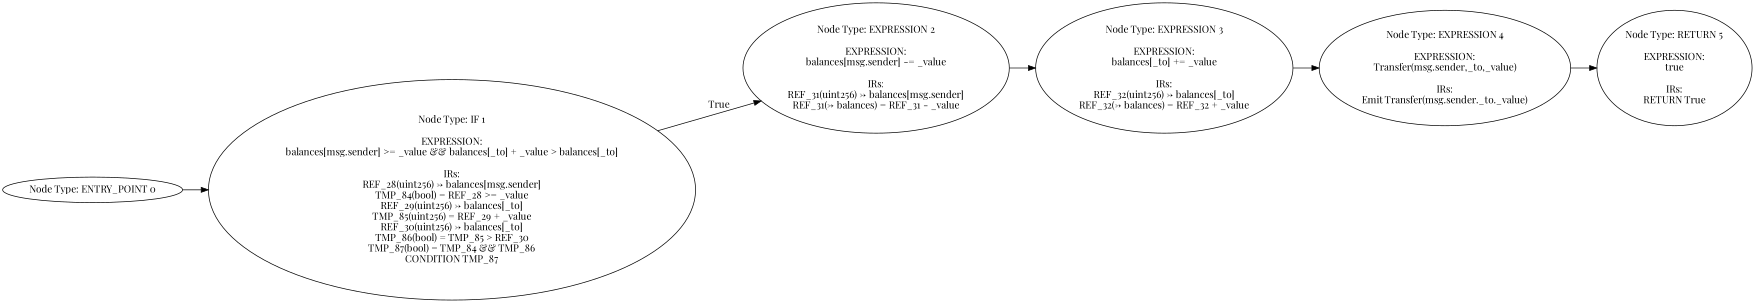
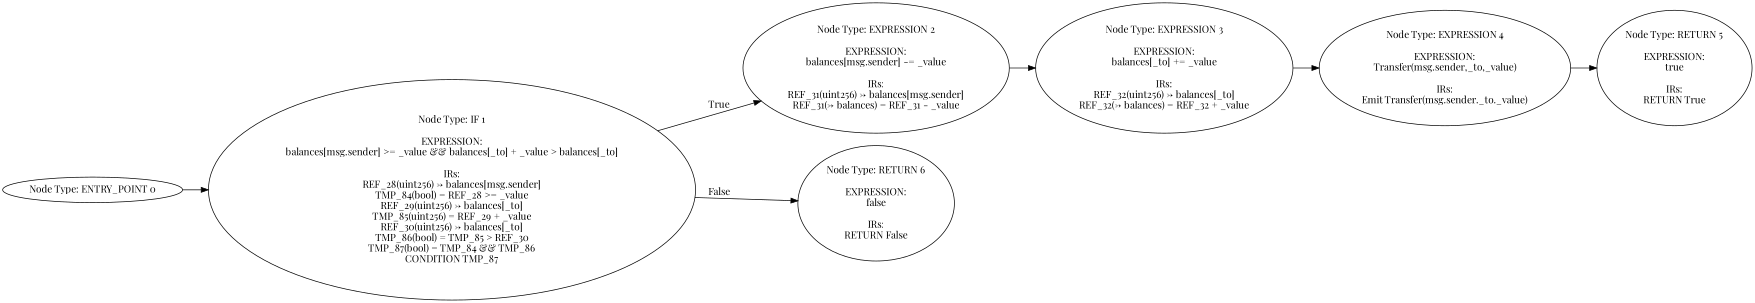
none -> (876, 203)
